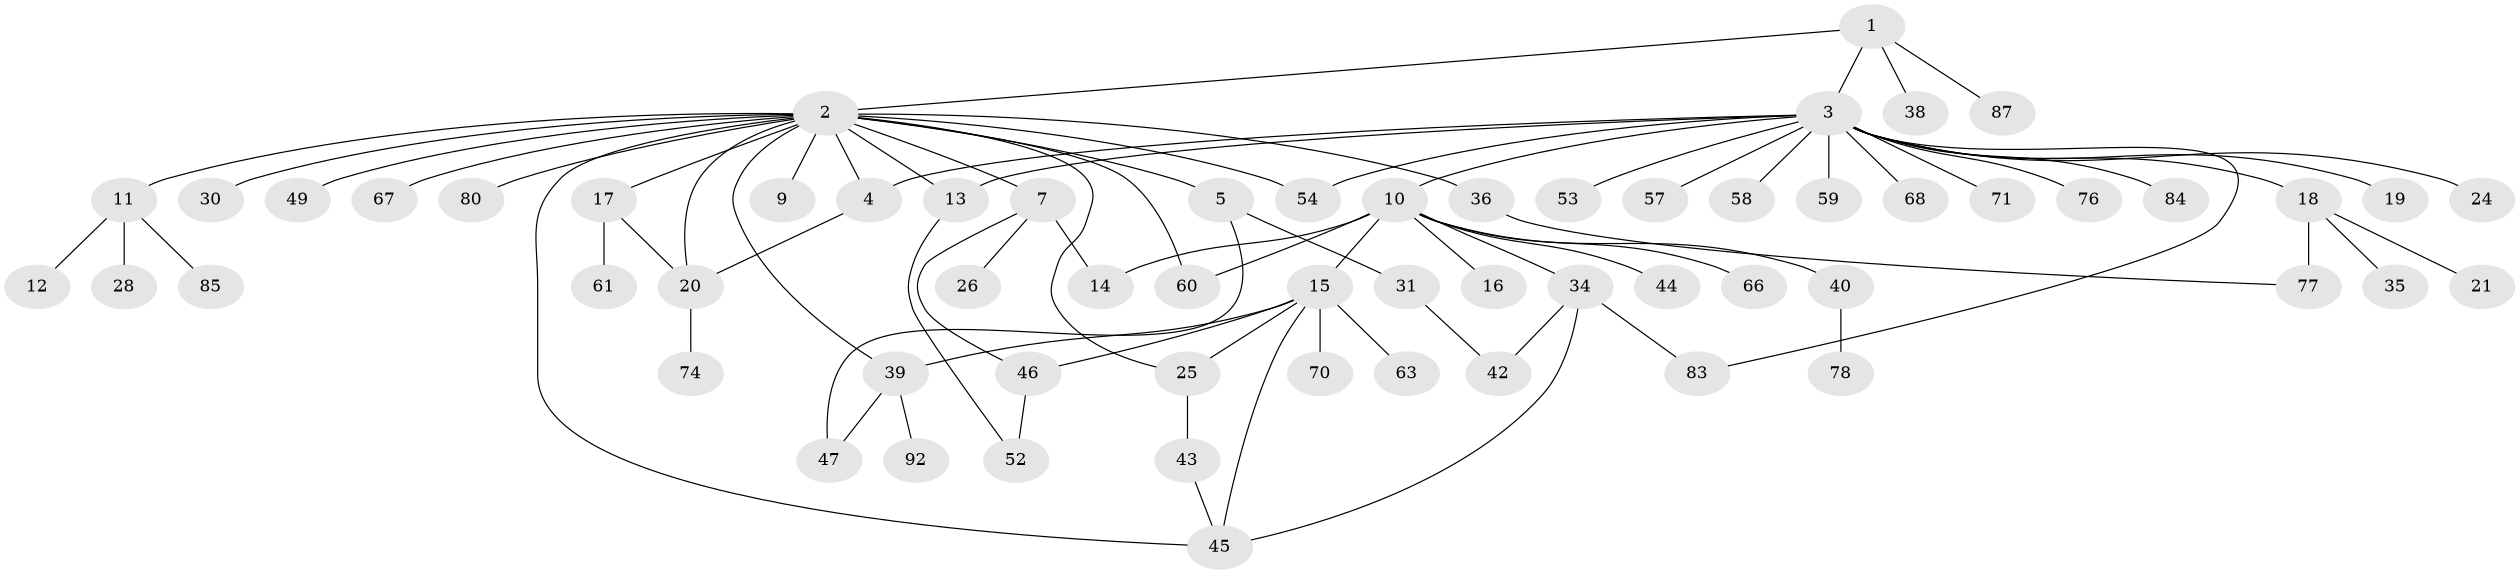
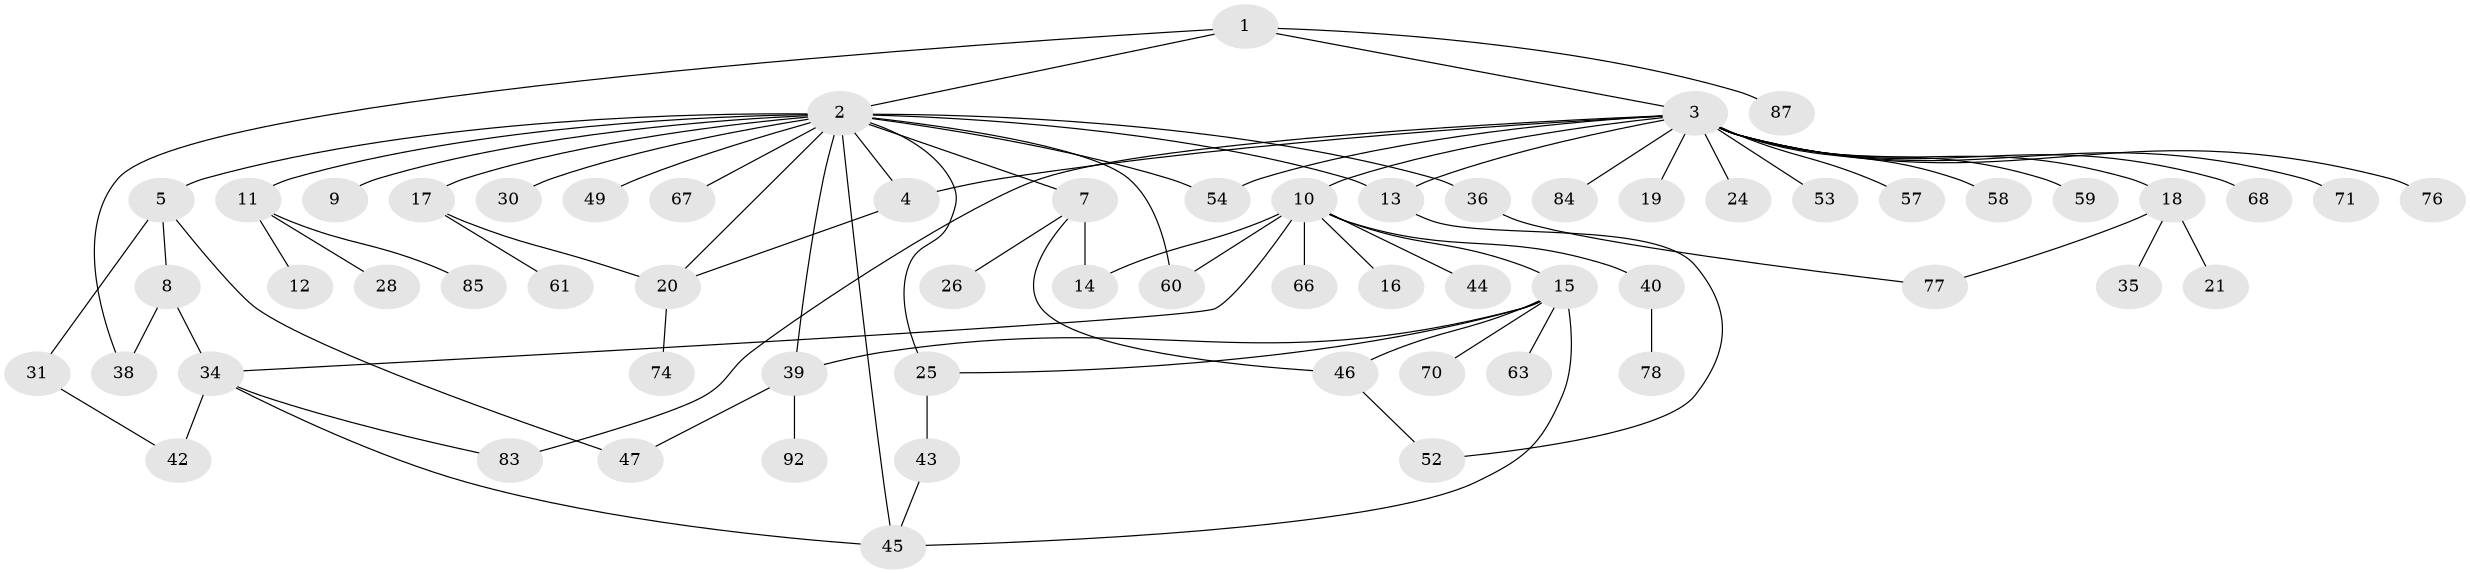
(471, 200) -> none
none -> (168, 287)
